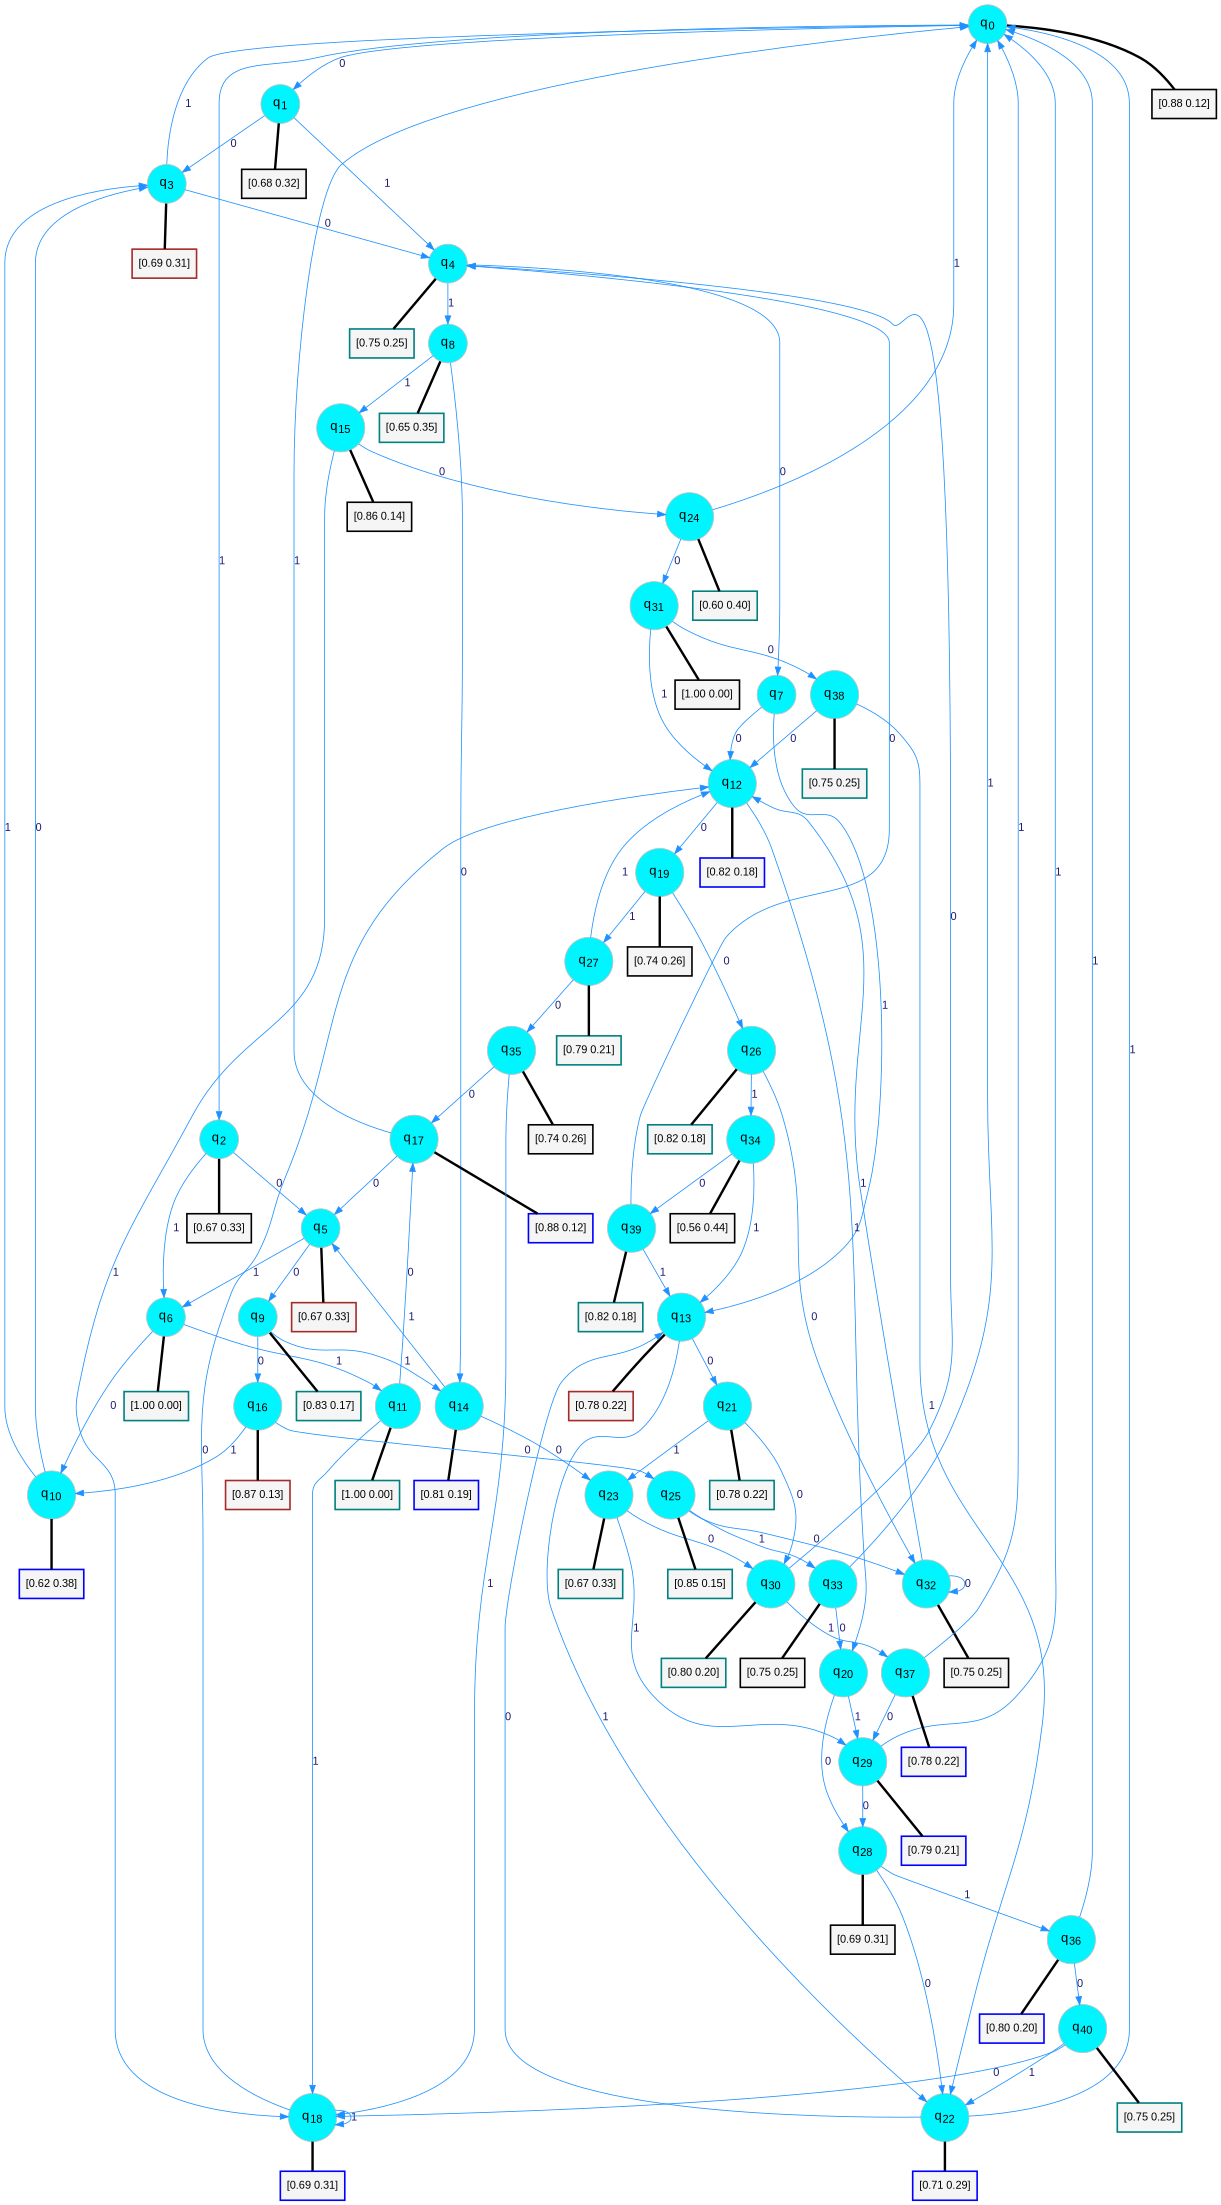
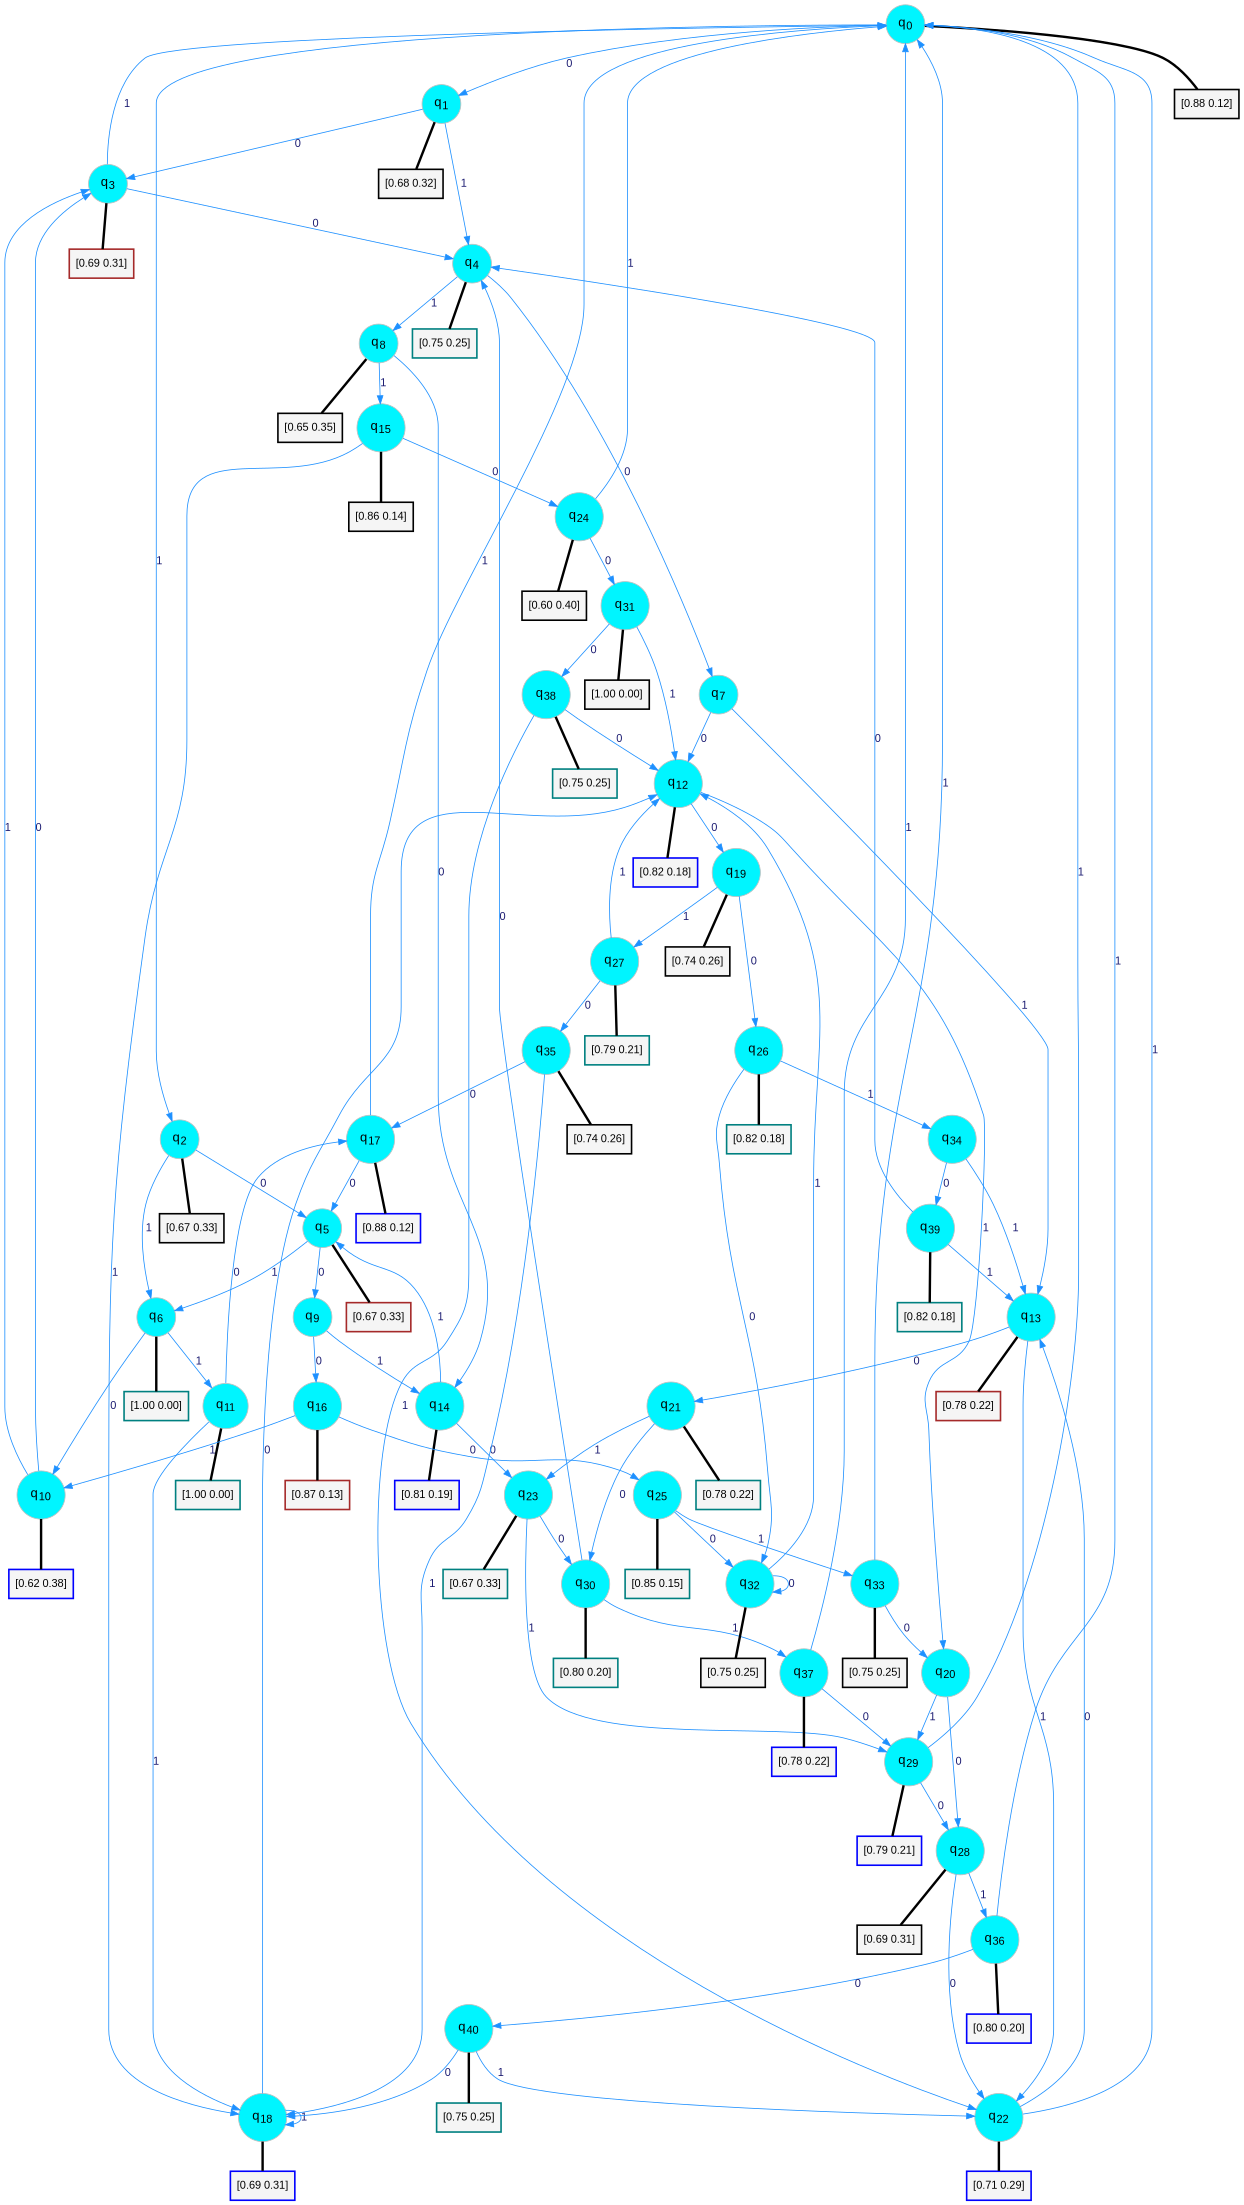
(412, 428) -> (310, 428)
(725, 606) -> (554, 606)
(702, 1228) -> none
(329, 1406) -> none
